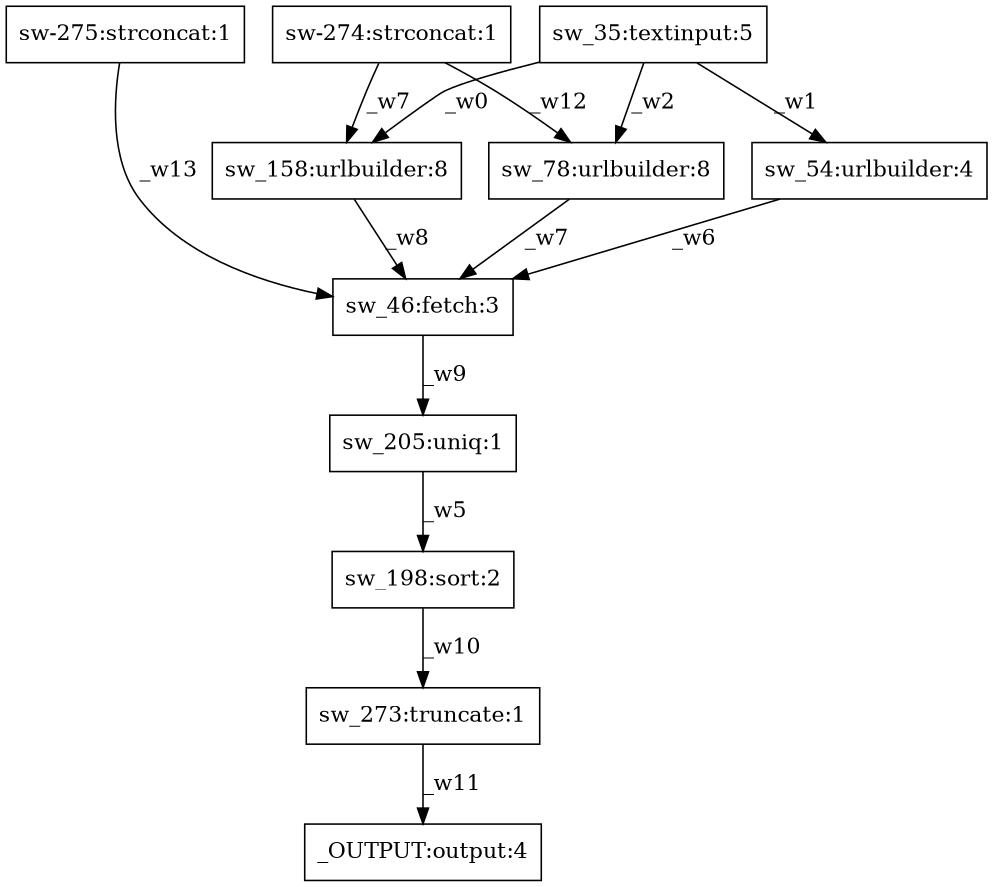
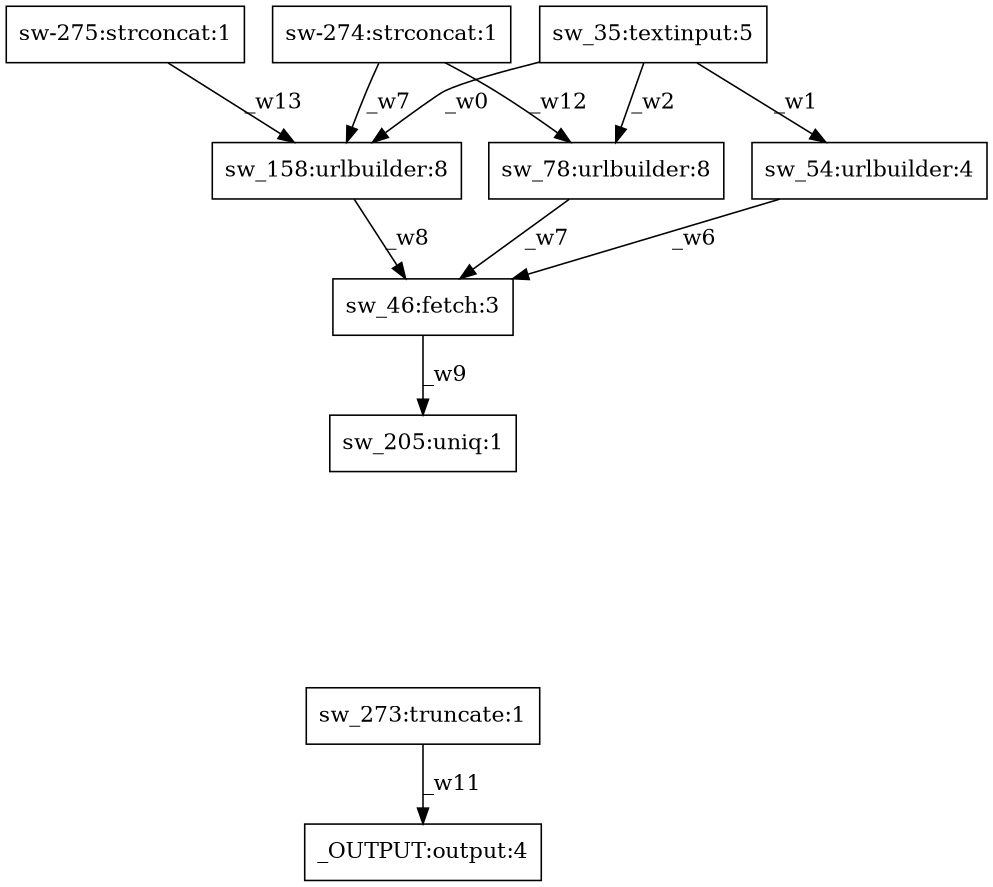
(161, 222) -> (224, 98)
(423, 580) -> none
